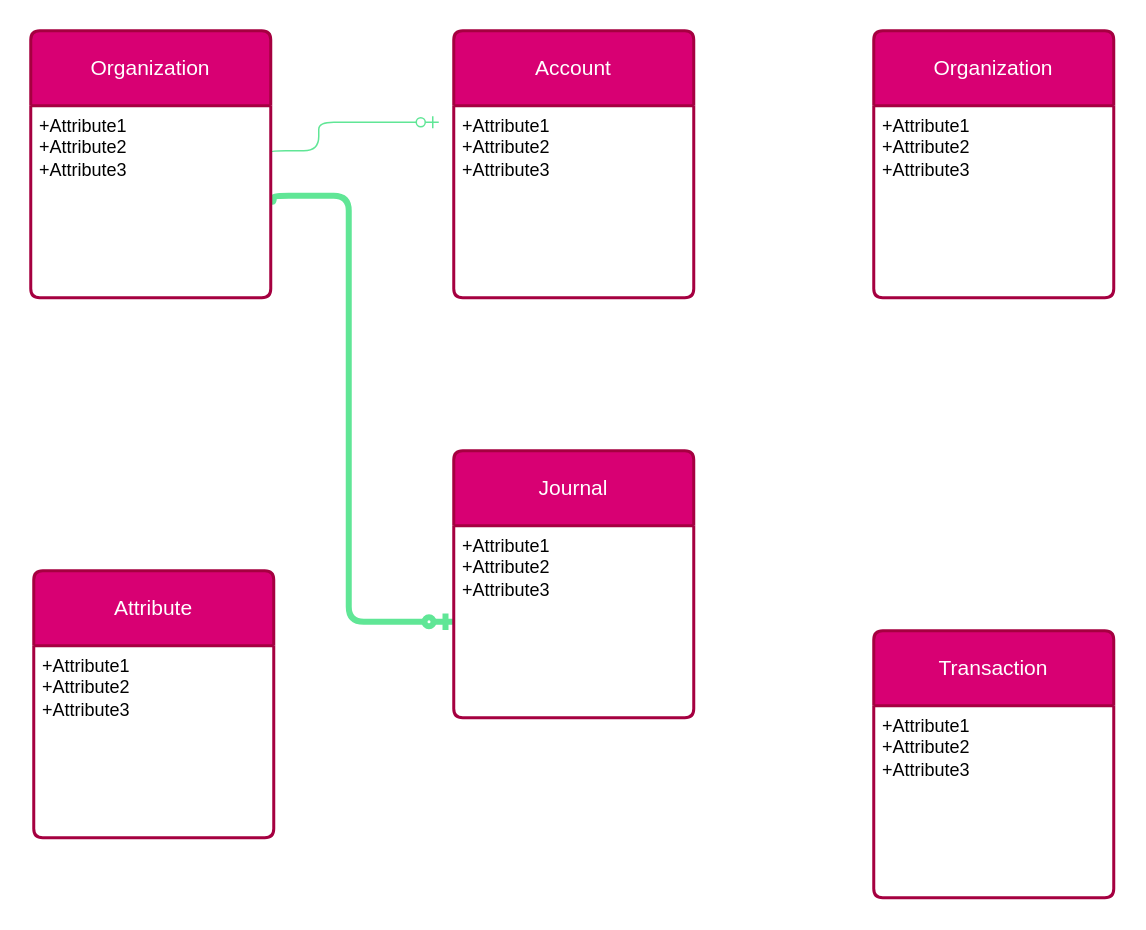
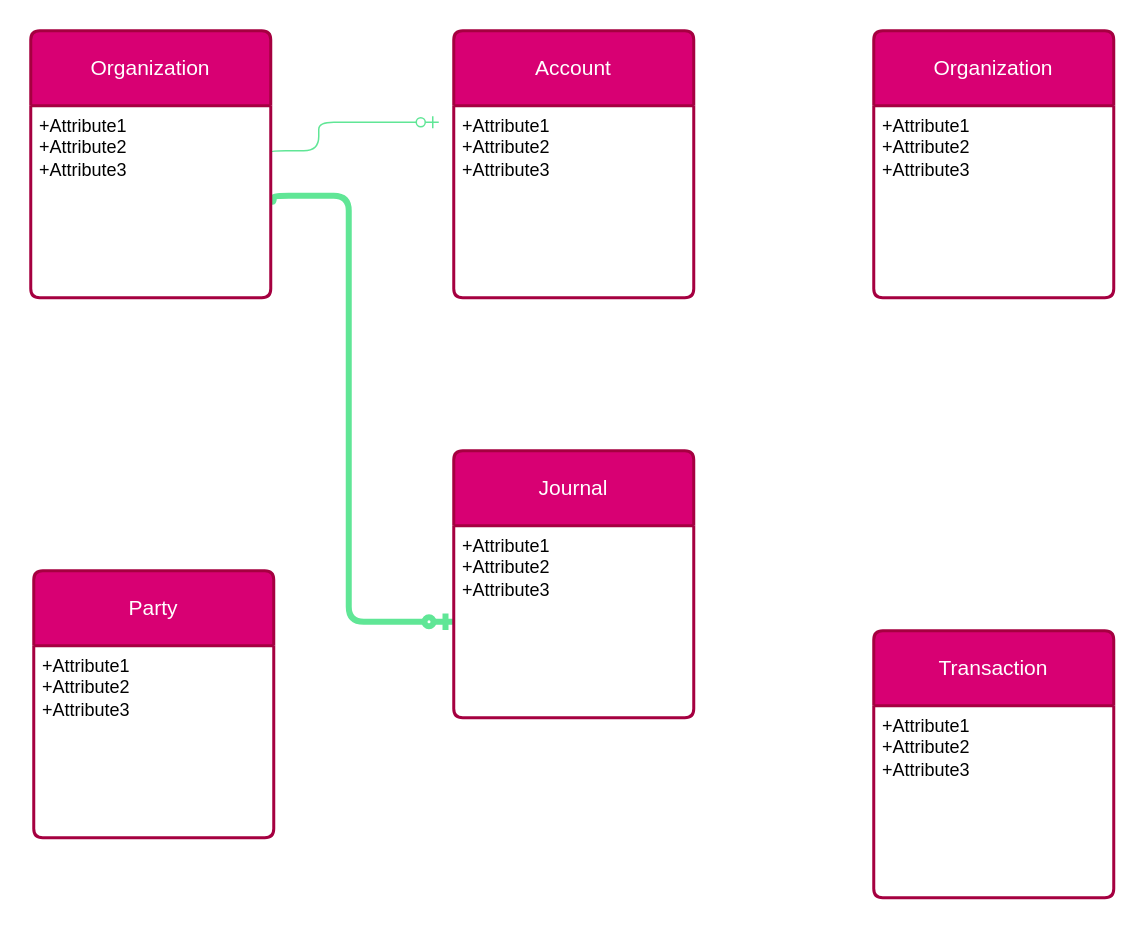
(154, 608) -> (154, 608)
